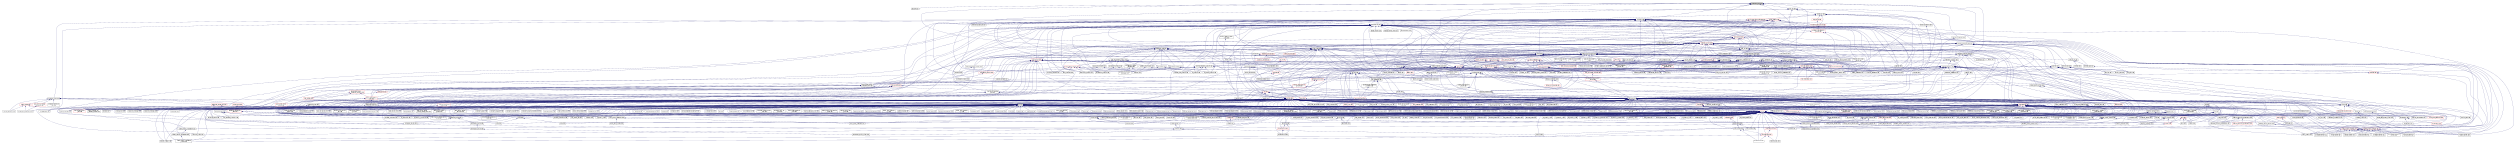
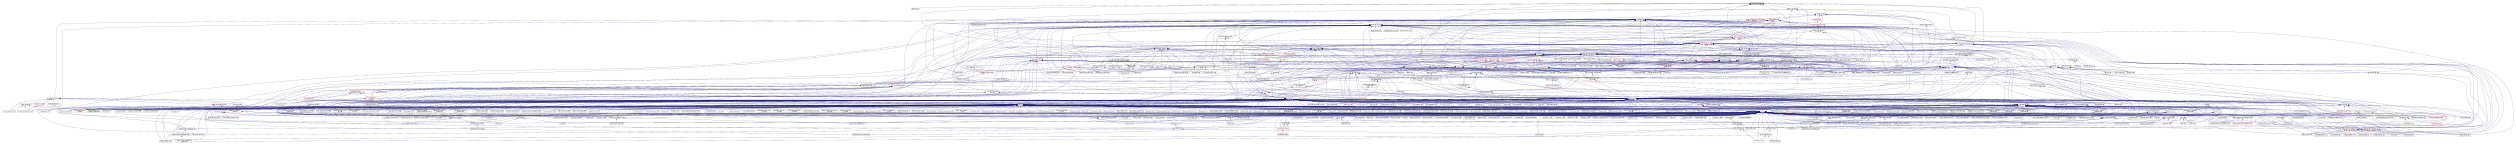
(1946, 118) -> (1946, 118)
